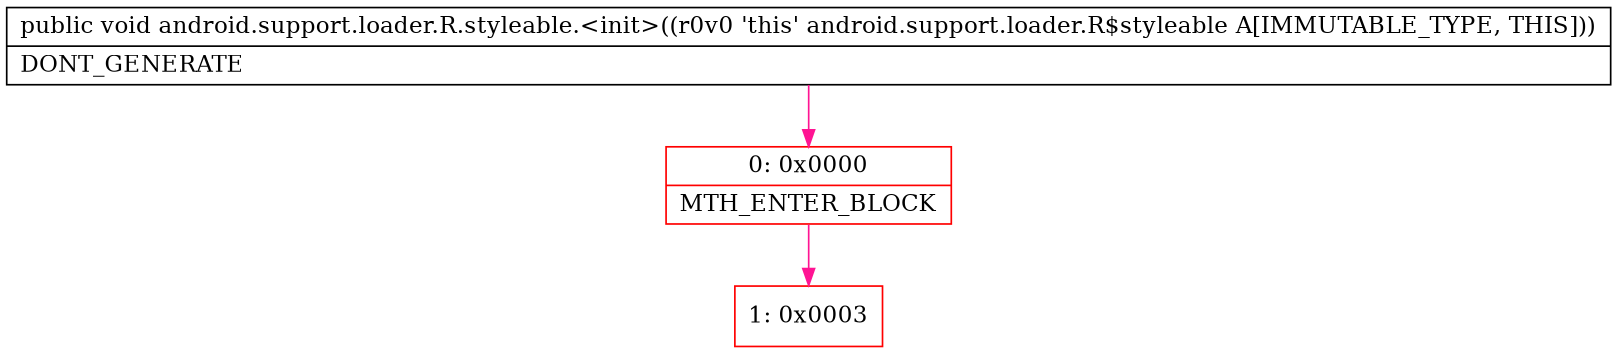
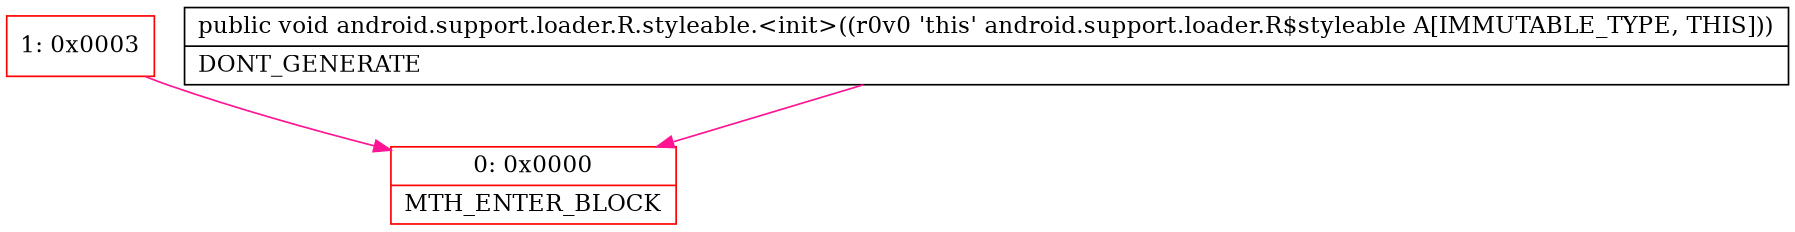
(809, 246) -> (259, 114)
